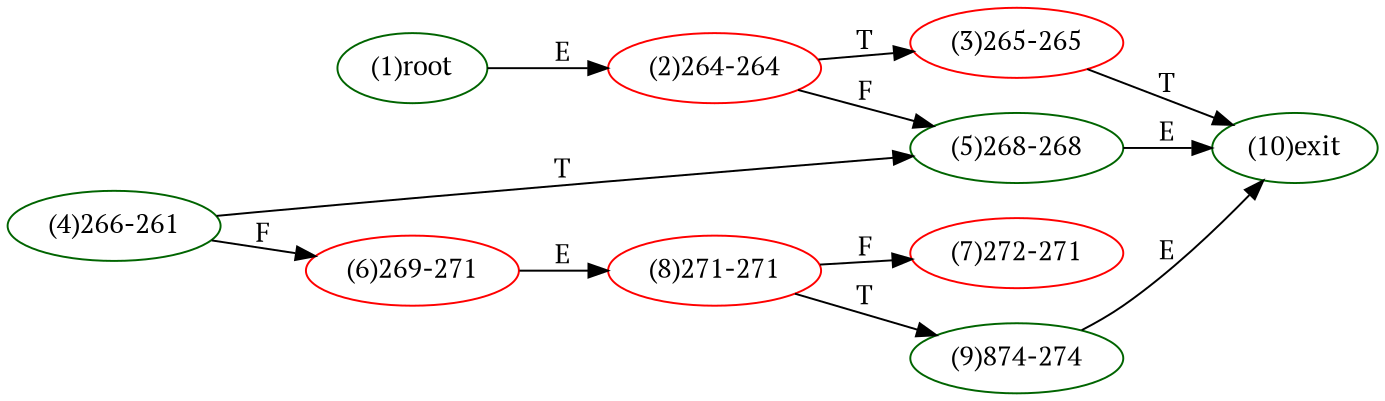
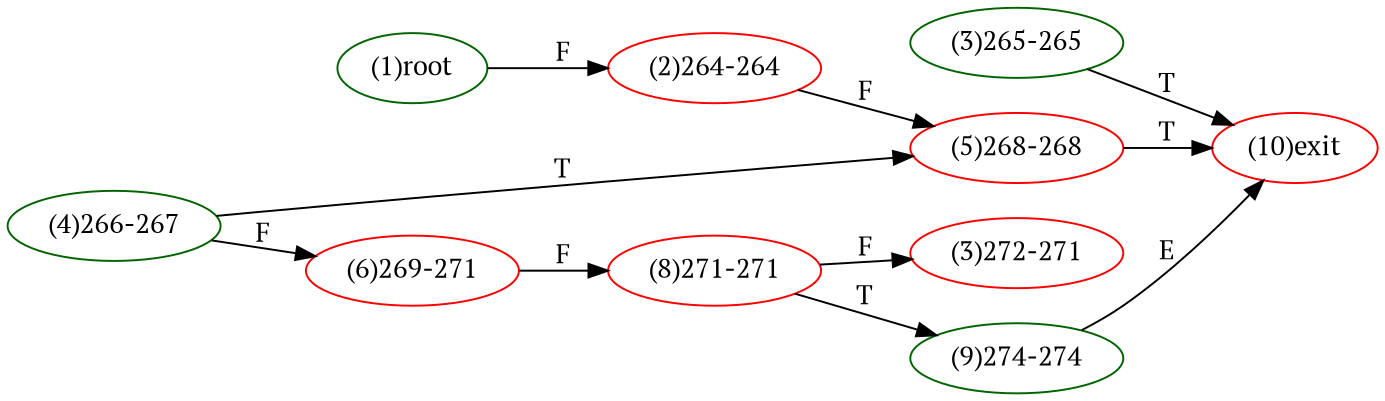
(1017, 43) -> (1017, 43)
(564, 54) -> (564, 54)
(856, 56) -> none
(1168, 133) -> (1168, 133)
(1017, 148) -> (1017, 148)
(1295, 148) -> (1295, 148)
(114, 226) -> (114, 226)
(1017, 253) -> (1017, 253)
(564, 256) -> (564, 256)
(1017, 358) -> (1017, 358)
